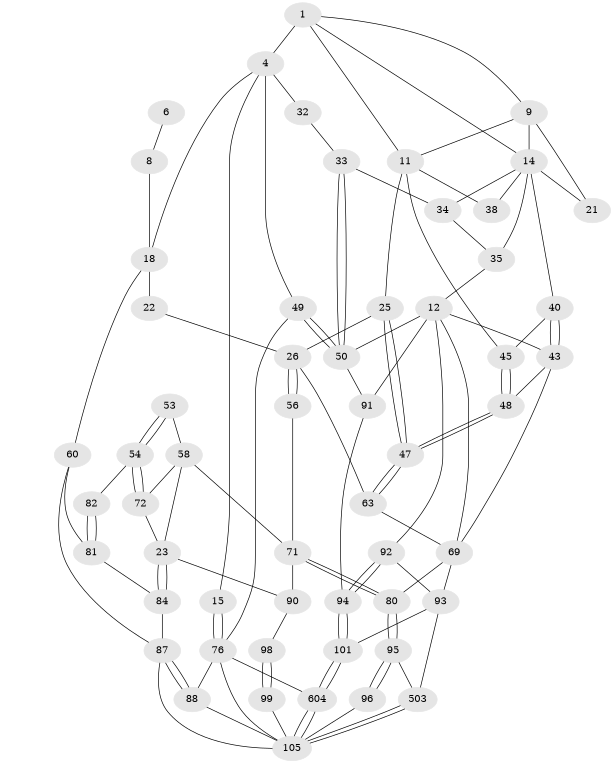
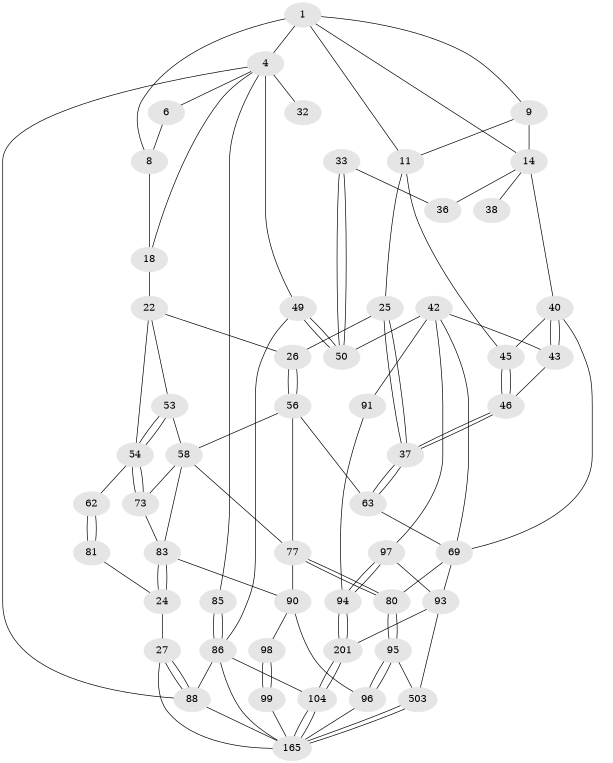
none -> (184, 59)
none -> (216, 88)
(322, 137) -> none
(448, 186) -> none
(443, 211) -> (443, 211)
(592, 211) -> none
(496, 259) -> none
(434, 308) -> (434, 308)
none -> (3, 353)
none -> (160, 357)
none -> (142, 382)
(355, 382) -> none
(506, 406) -> (506, 406)
(335, 428) -> (330, 455)
none -> (238, 431)
(73, 455) -> none
(405, 455) -> (405, 455)
(511, 458) -> (590, 466)
(92, 504) -> (92, 504)
(141, 504) -> (141, 504)
(162, 553) -> (162, 553)
(293, 553) -> (293, 553)
(386, 553) -> (386, 553)
(162, 602) -> (162, 602)
(218, 602) -> (218, 602)
(162, 651) -> (162, 651)
(218, 651) -> (218, 651)
(343, 651) -> (343, 651)
none -> (315, 660)
(317, 700) -> (317, 700)
(292, 748) -> (292, 748)
